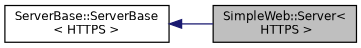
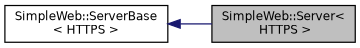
(87, 24) -> (86, 24)
